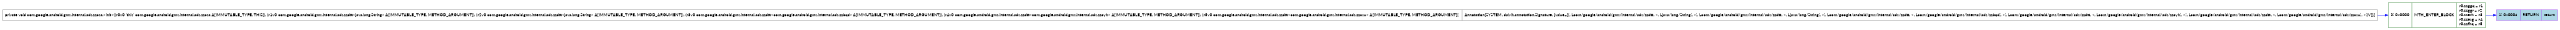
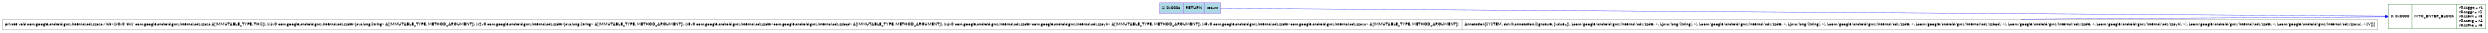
(2490, 15) -> (1803, 12)
